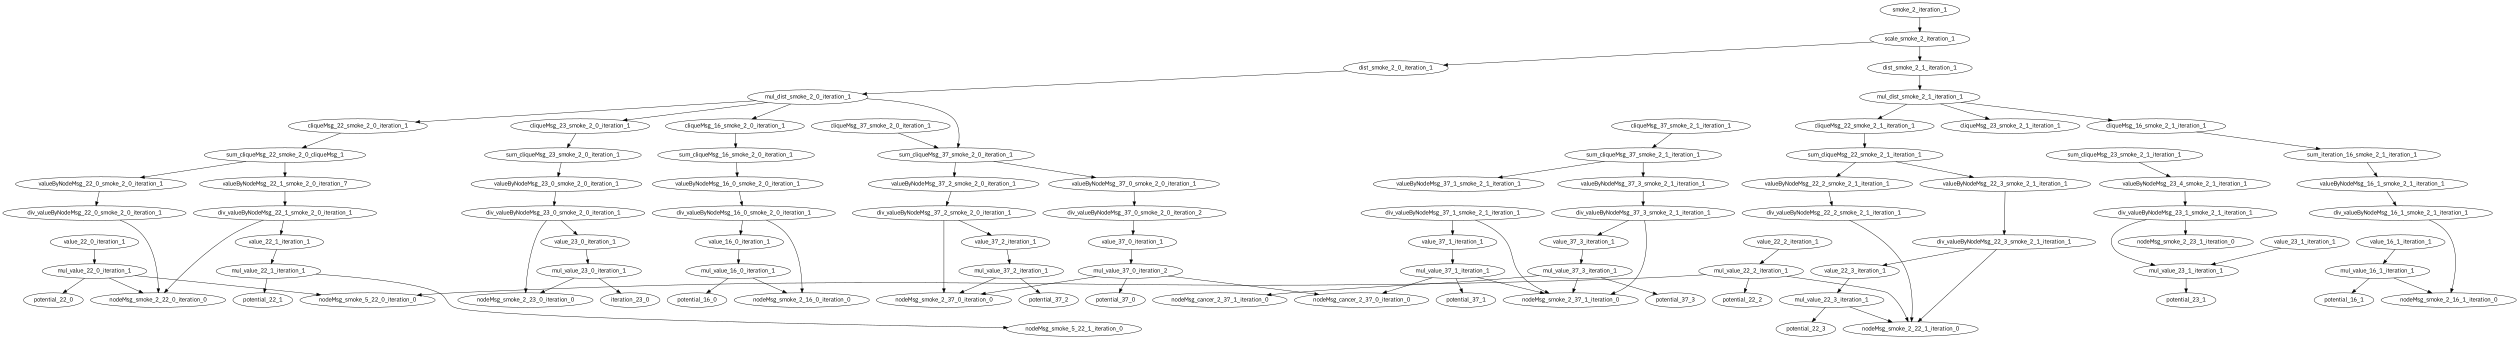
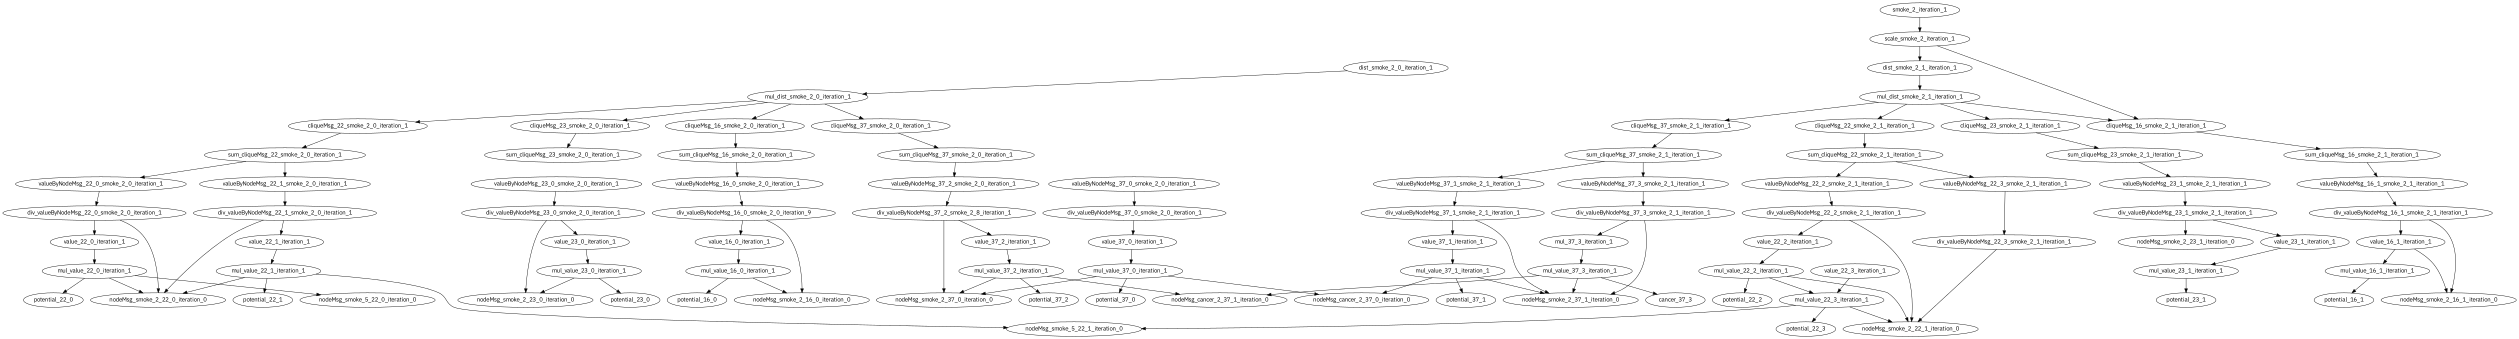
(1661, 53) -> (2036, 82)
(924, 106) -> (842, 111)
none -> (1804, 111)
none -> (2065, 140)
(285, 155) -> (285, 155)
(2362, 155) -> (2362, 155)
(560, 168) -> none
(1043, 169) -> none
(285, 184) -> (285, 184)
(2185, 184) -> (2185, 184)
none -> (1456, 197)
(744, 213) -> (744, 213)
(944, 213) -> (944, 213)
(1134, 213) -> (1134, 213)
none -> (94, 226)
none -> (2401, 226)
none -> (1812, 227)
(1584, 242) -> (1584, 242)
(2112, 244) -> (2245, 228)
(1929, 257) -> none
(1130, 271) -> (1130, 271)
(1096, 284) -> (1789, 285)
none -> (1111, 285)
(2411, 285) -> (2435, 265)
none -> (211, 286)
(630, 300) -> (630, 300)
(1675, 300) -> (1675, 300)
none -> (1471, 323)
